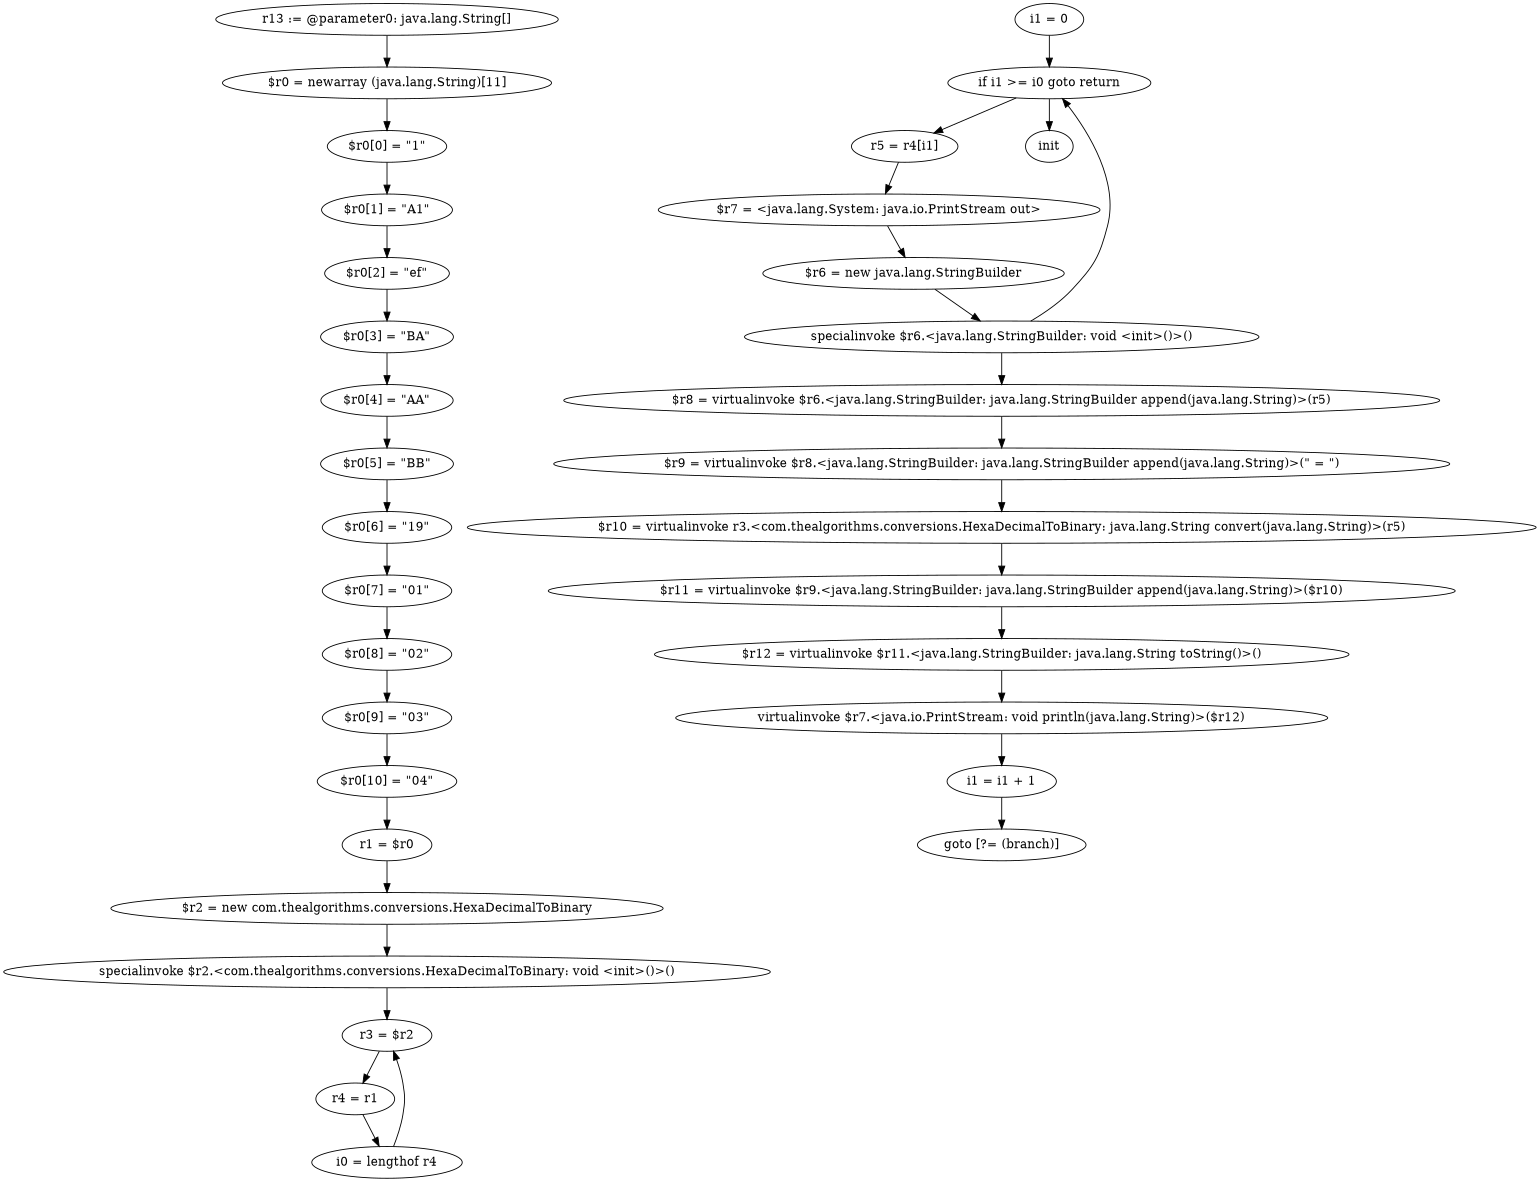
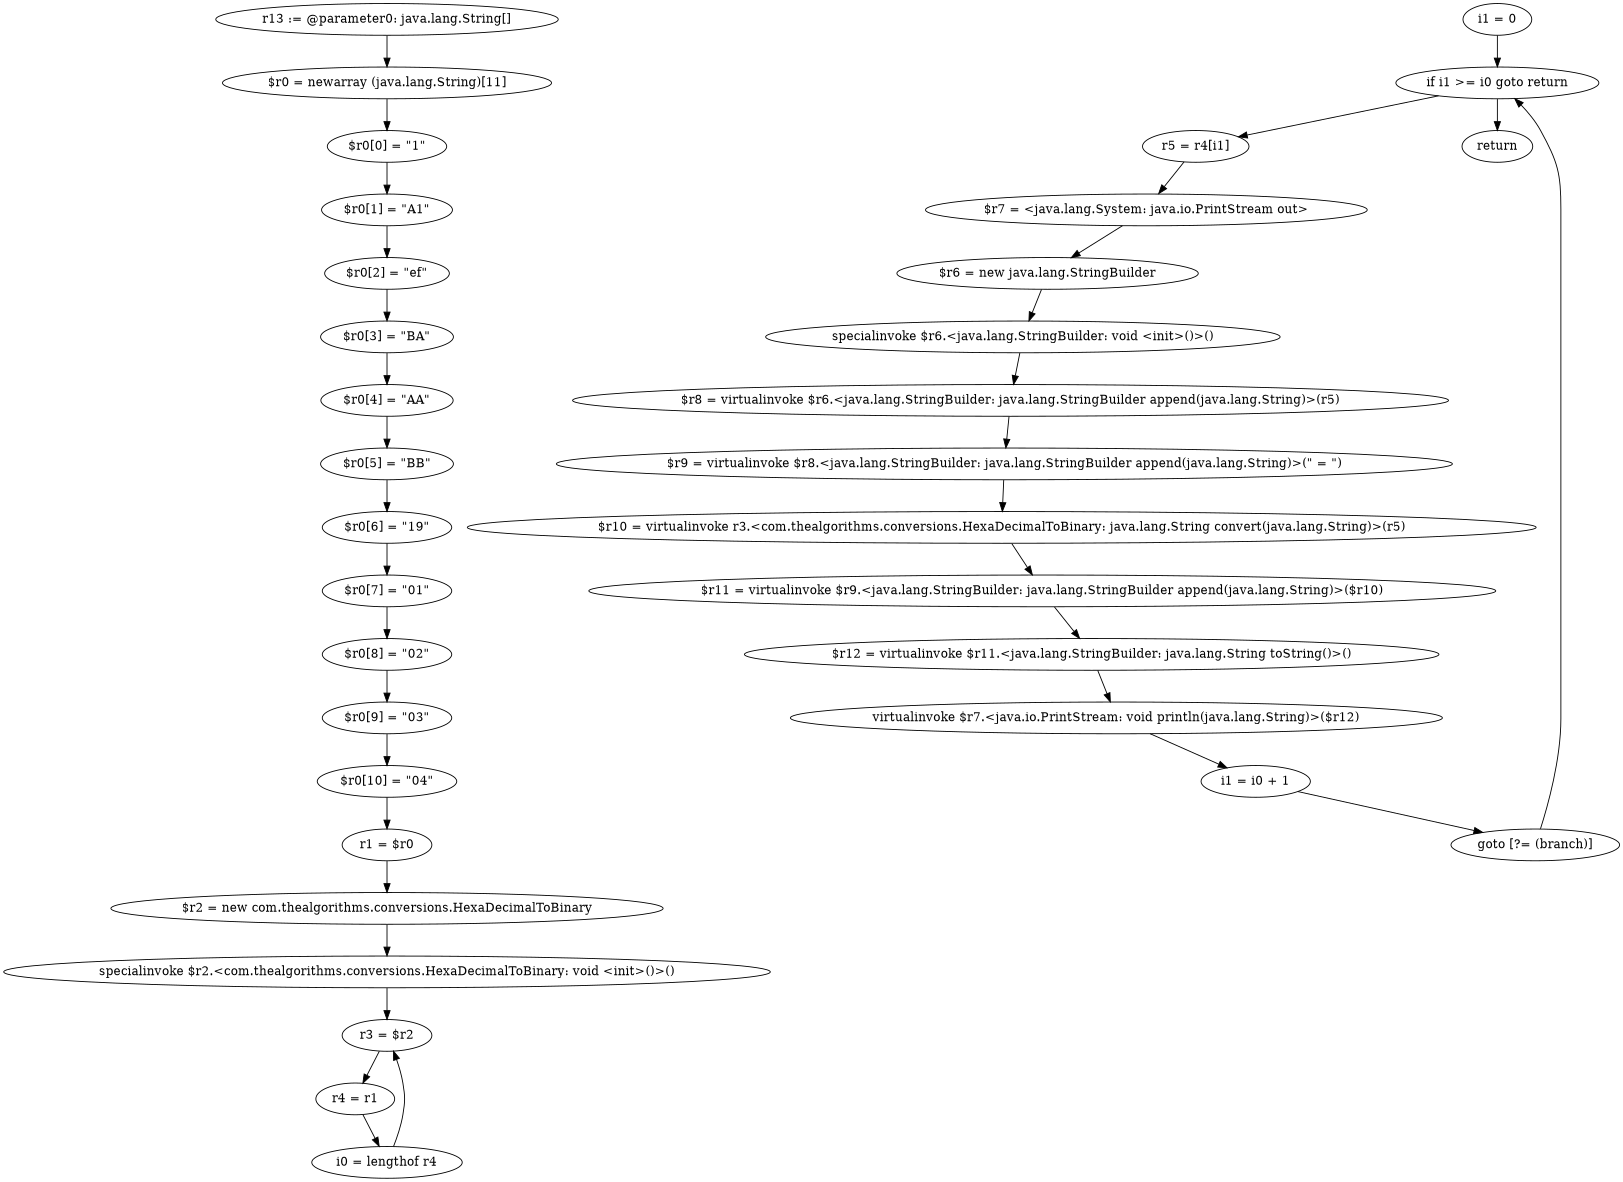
(1049, 146) -> (1497, 146)
(1108, 224) -> (1561, 463)
(1002, 781) -> (1256, 781)
